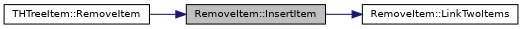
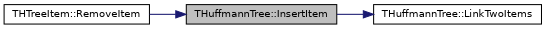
(256, 14) -> (262, 14)
(440, 14) -> (458, 14)
